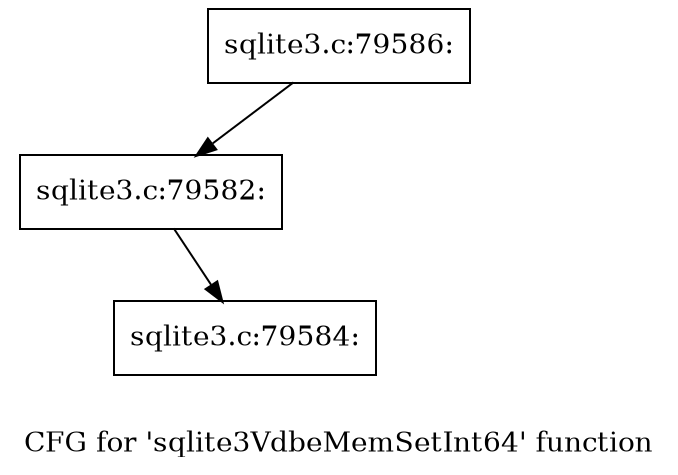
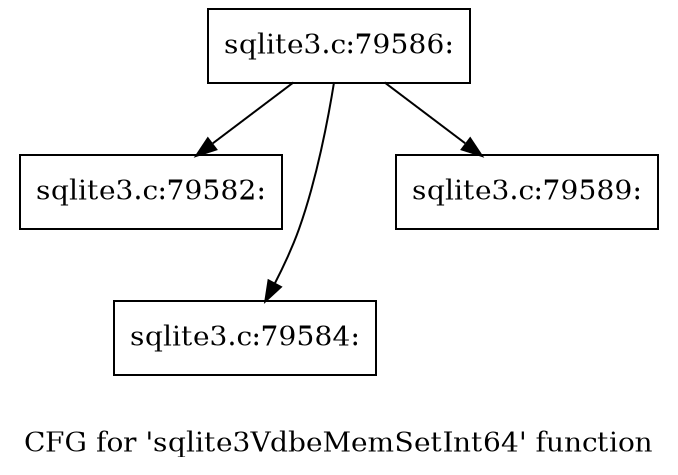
none -> (527, 192)
(192, 257) -> (312, 185)
